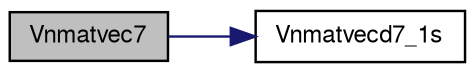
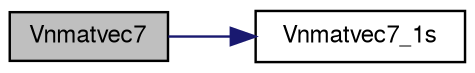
(360, 37) -> (360, 37)
